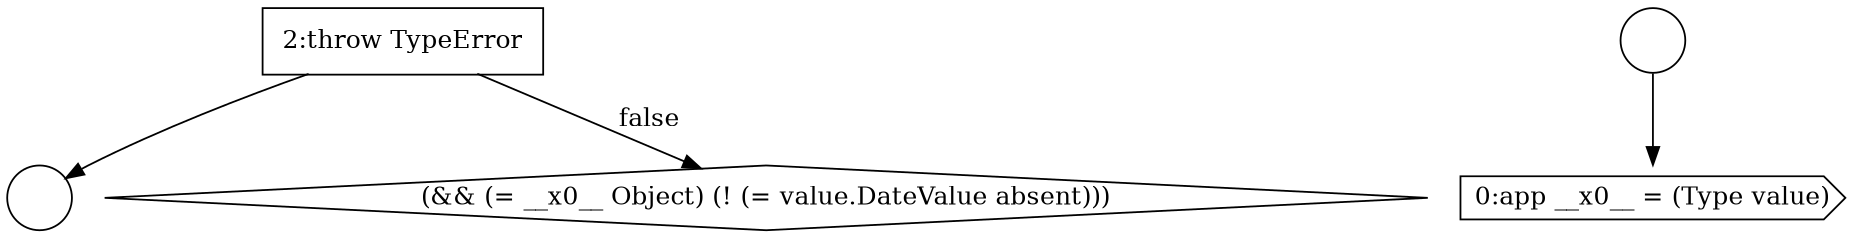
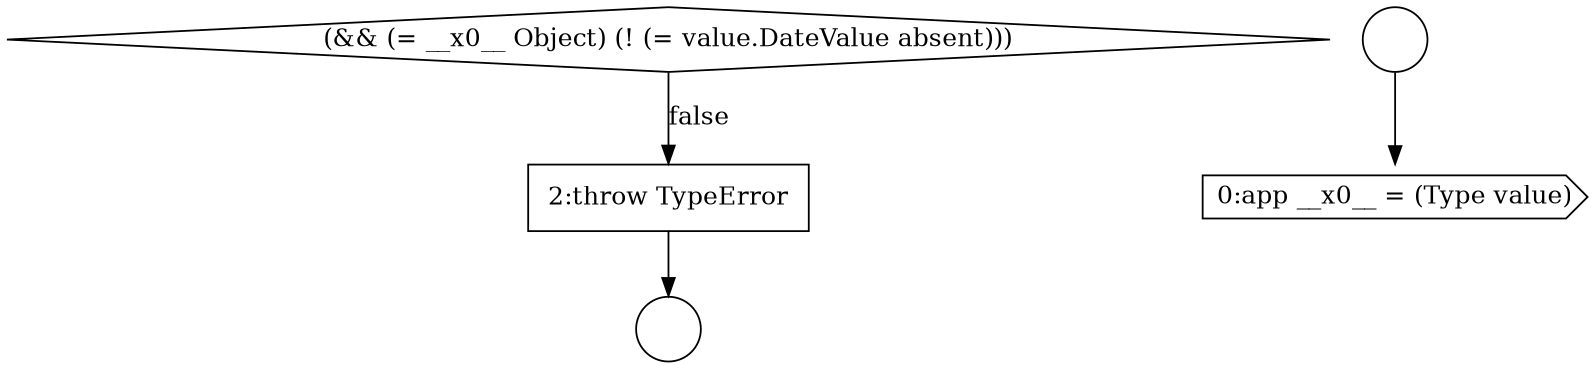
(581, 118) -> (668, 109)
